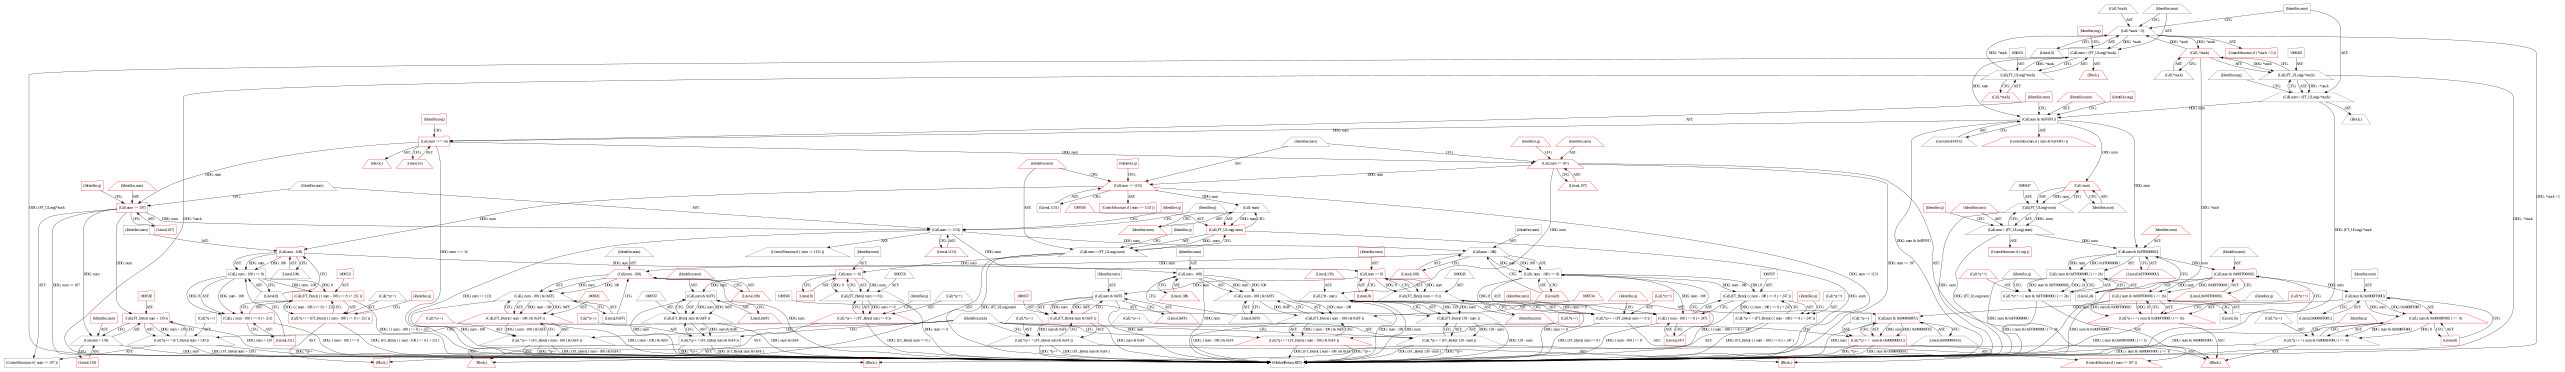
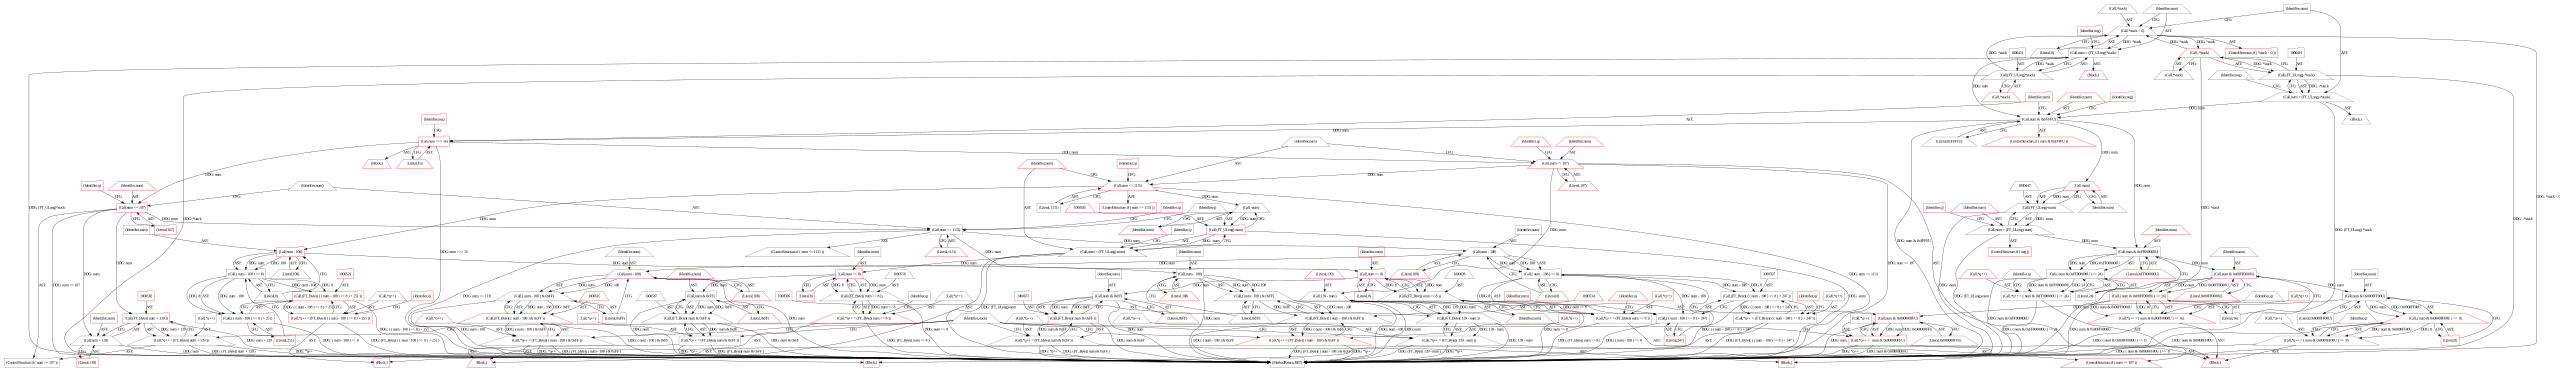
(1683, 318) -> (1683, 318)
